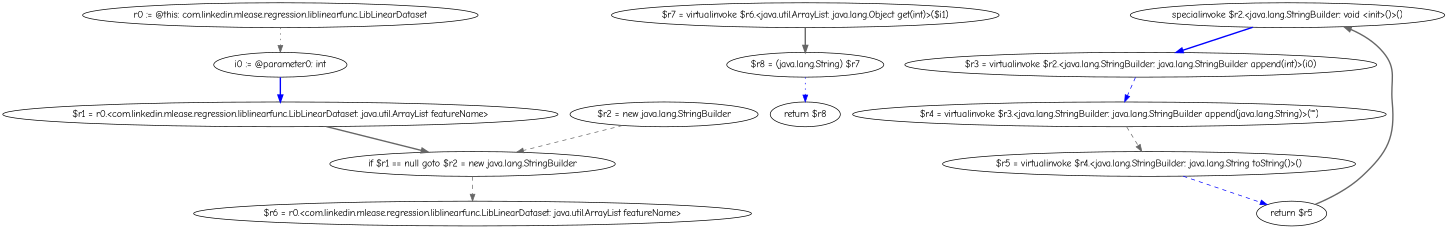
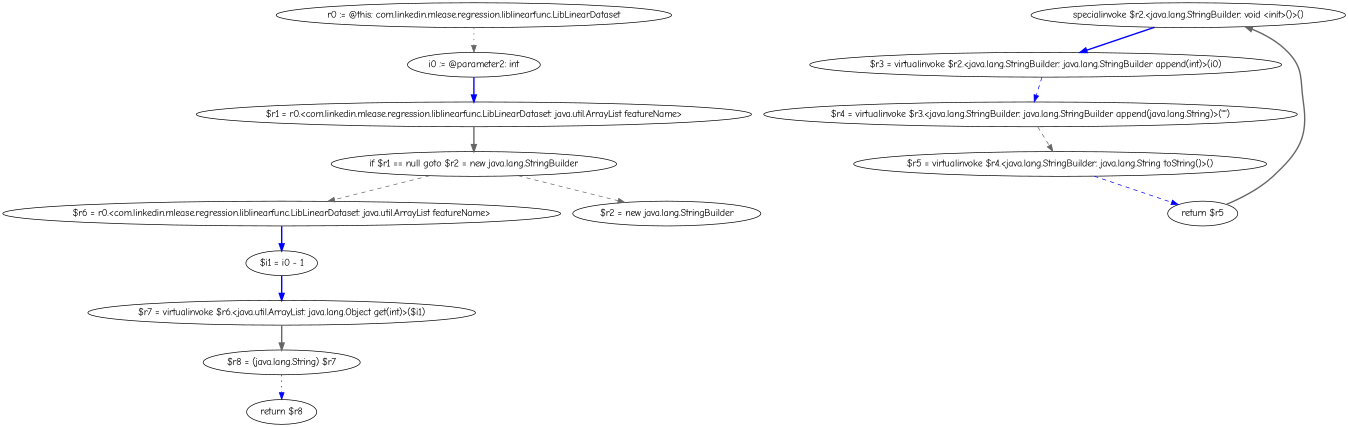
(280, 65) -> (474, 65)
(573, 138) -> (568, 188)
none -> (282, 263)
